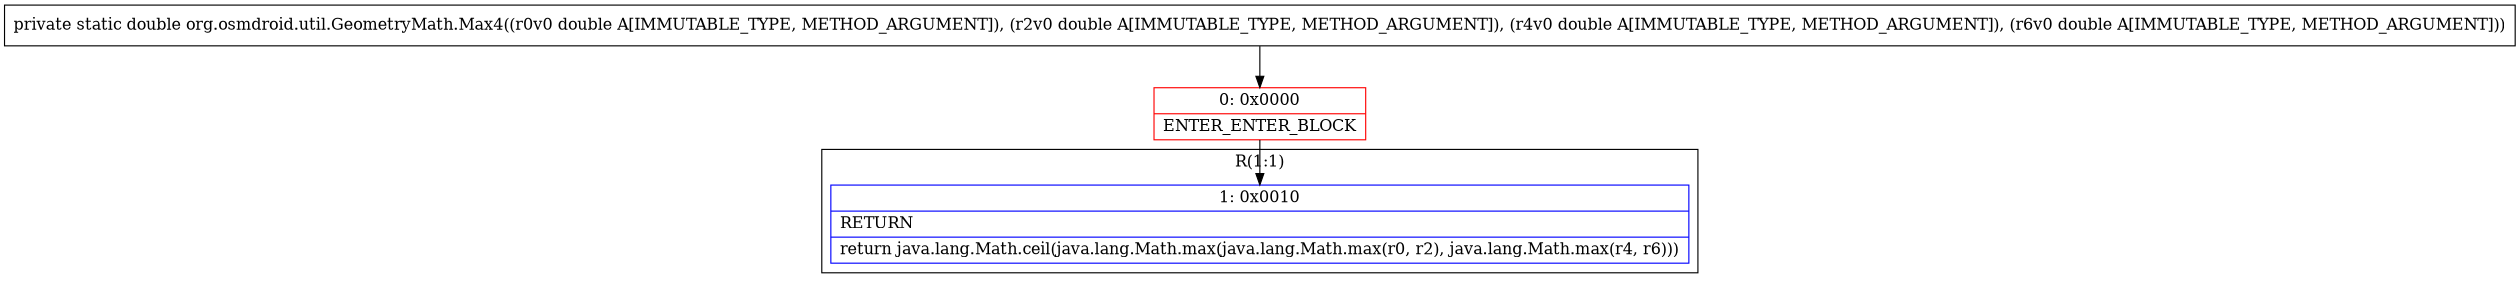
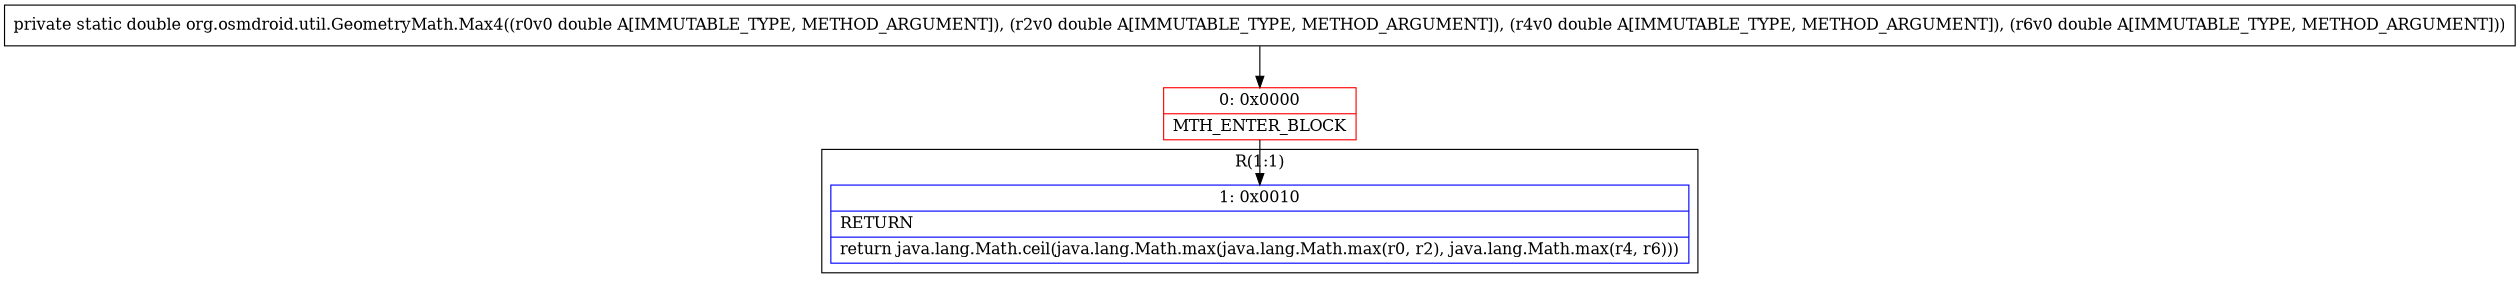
(1260, 126) -> (1260, 126)
